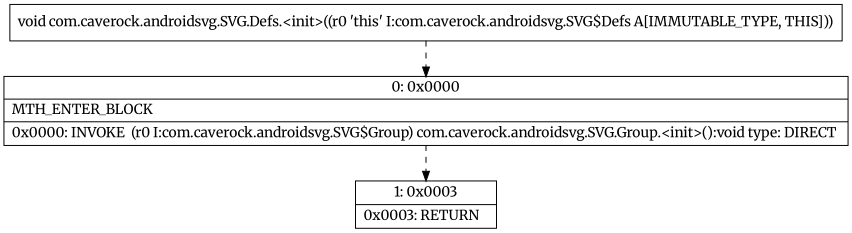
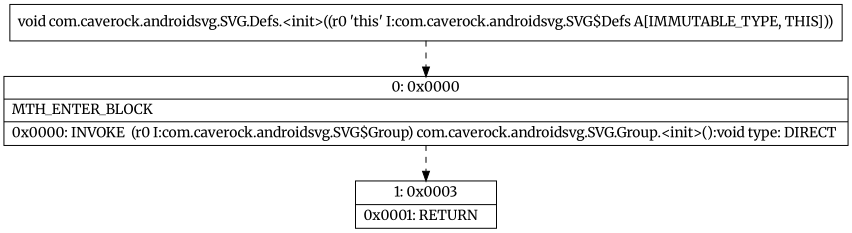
(426, 216) -> (425, 216)
